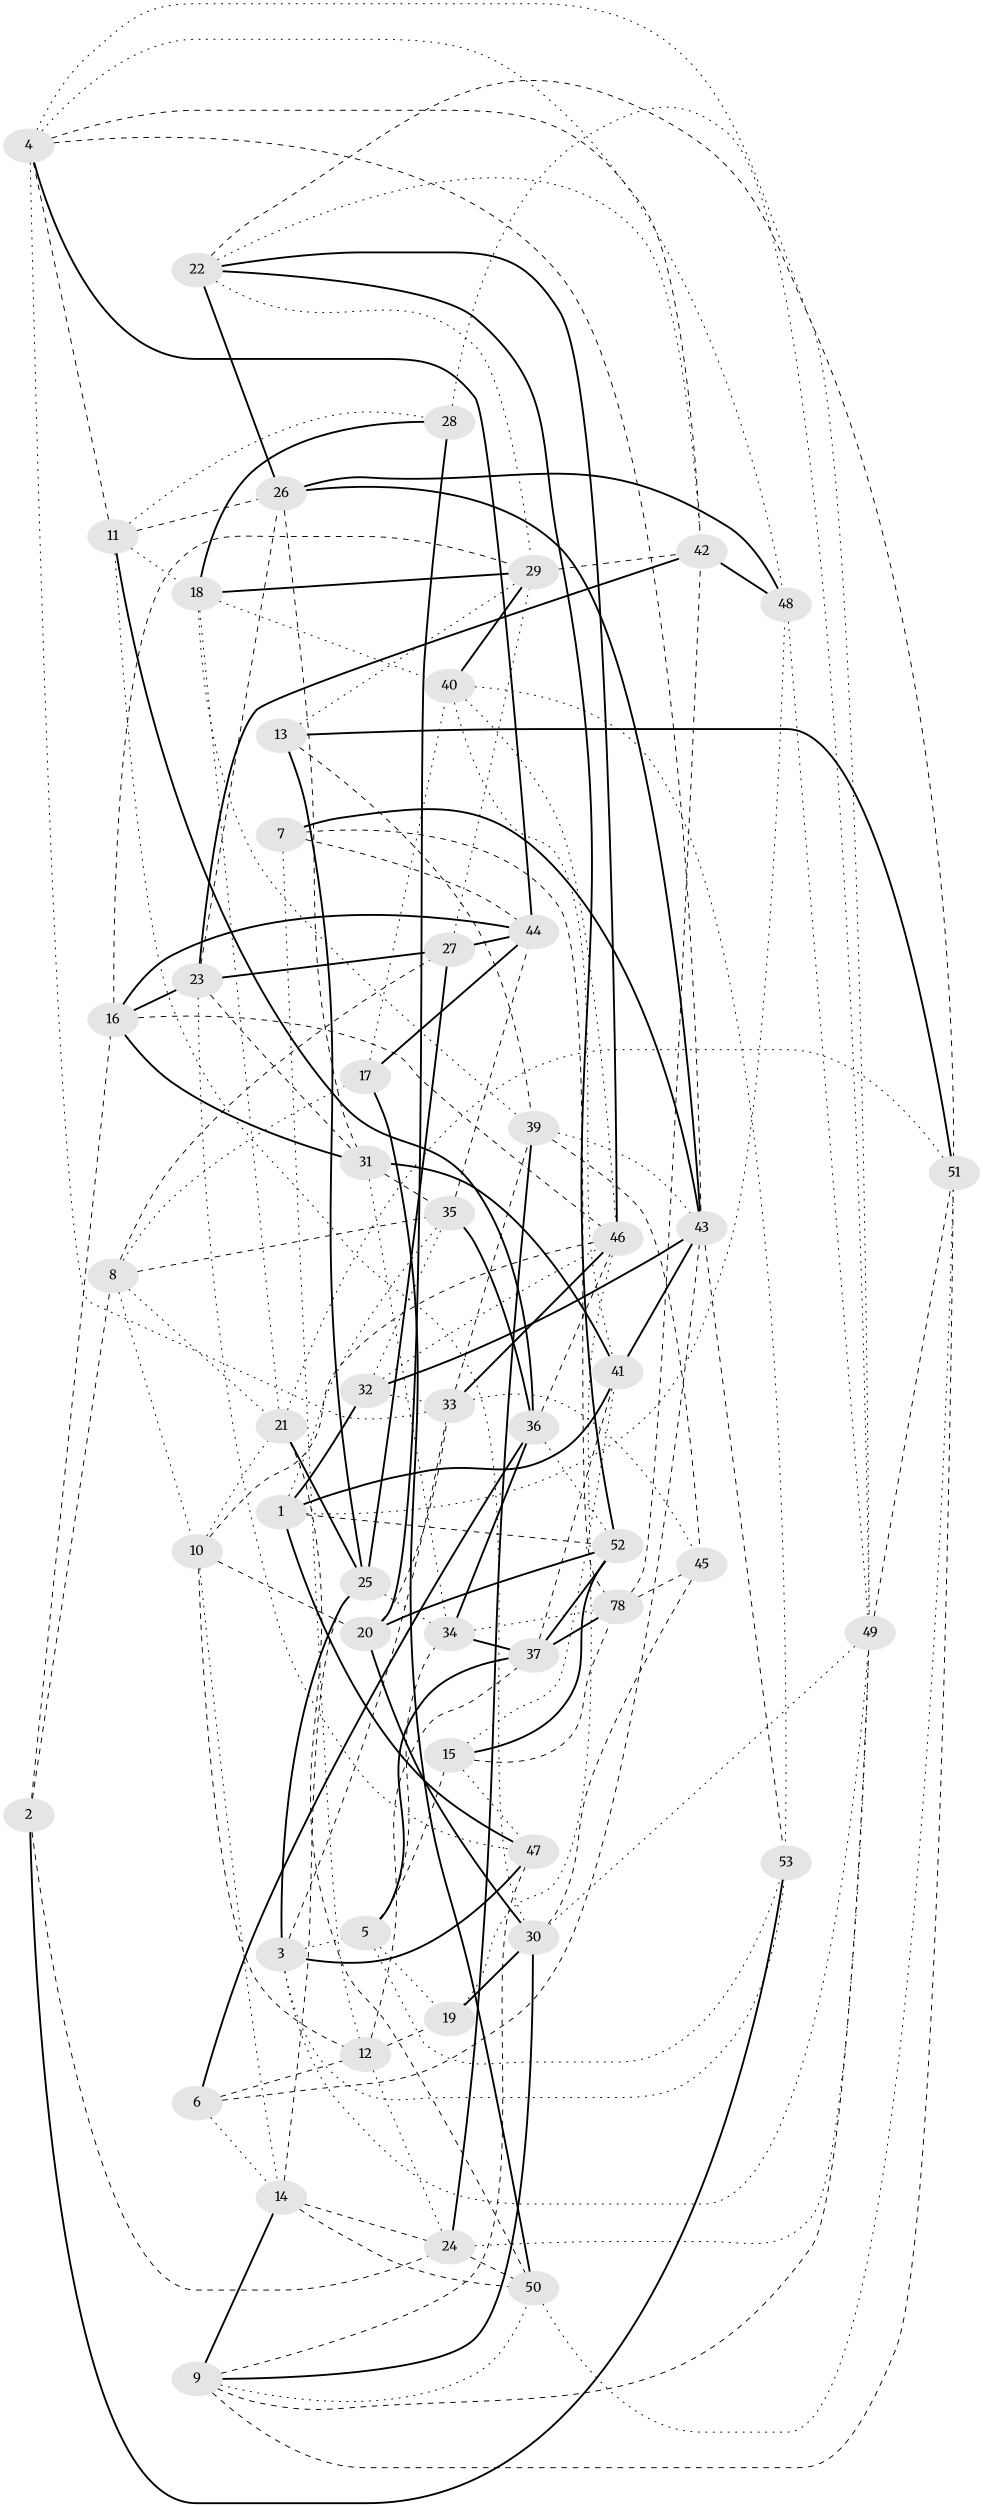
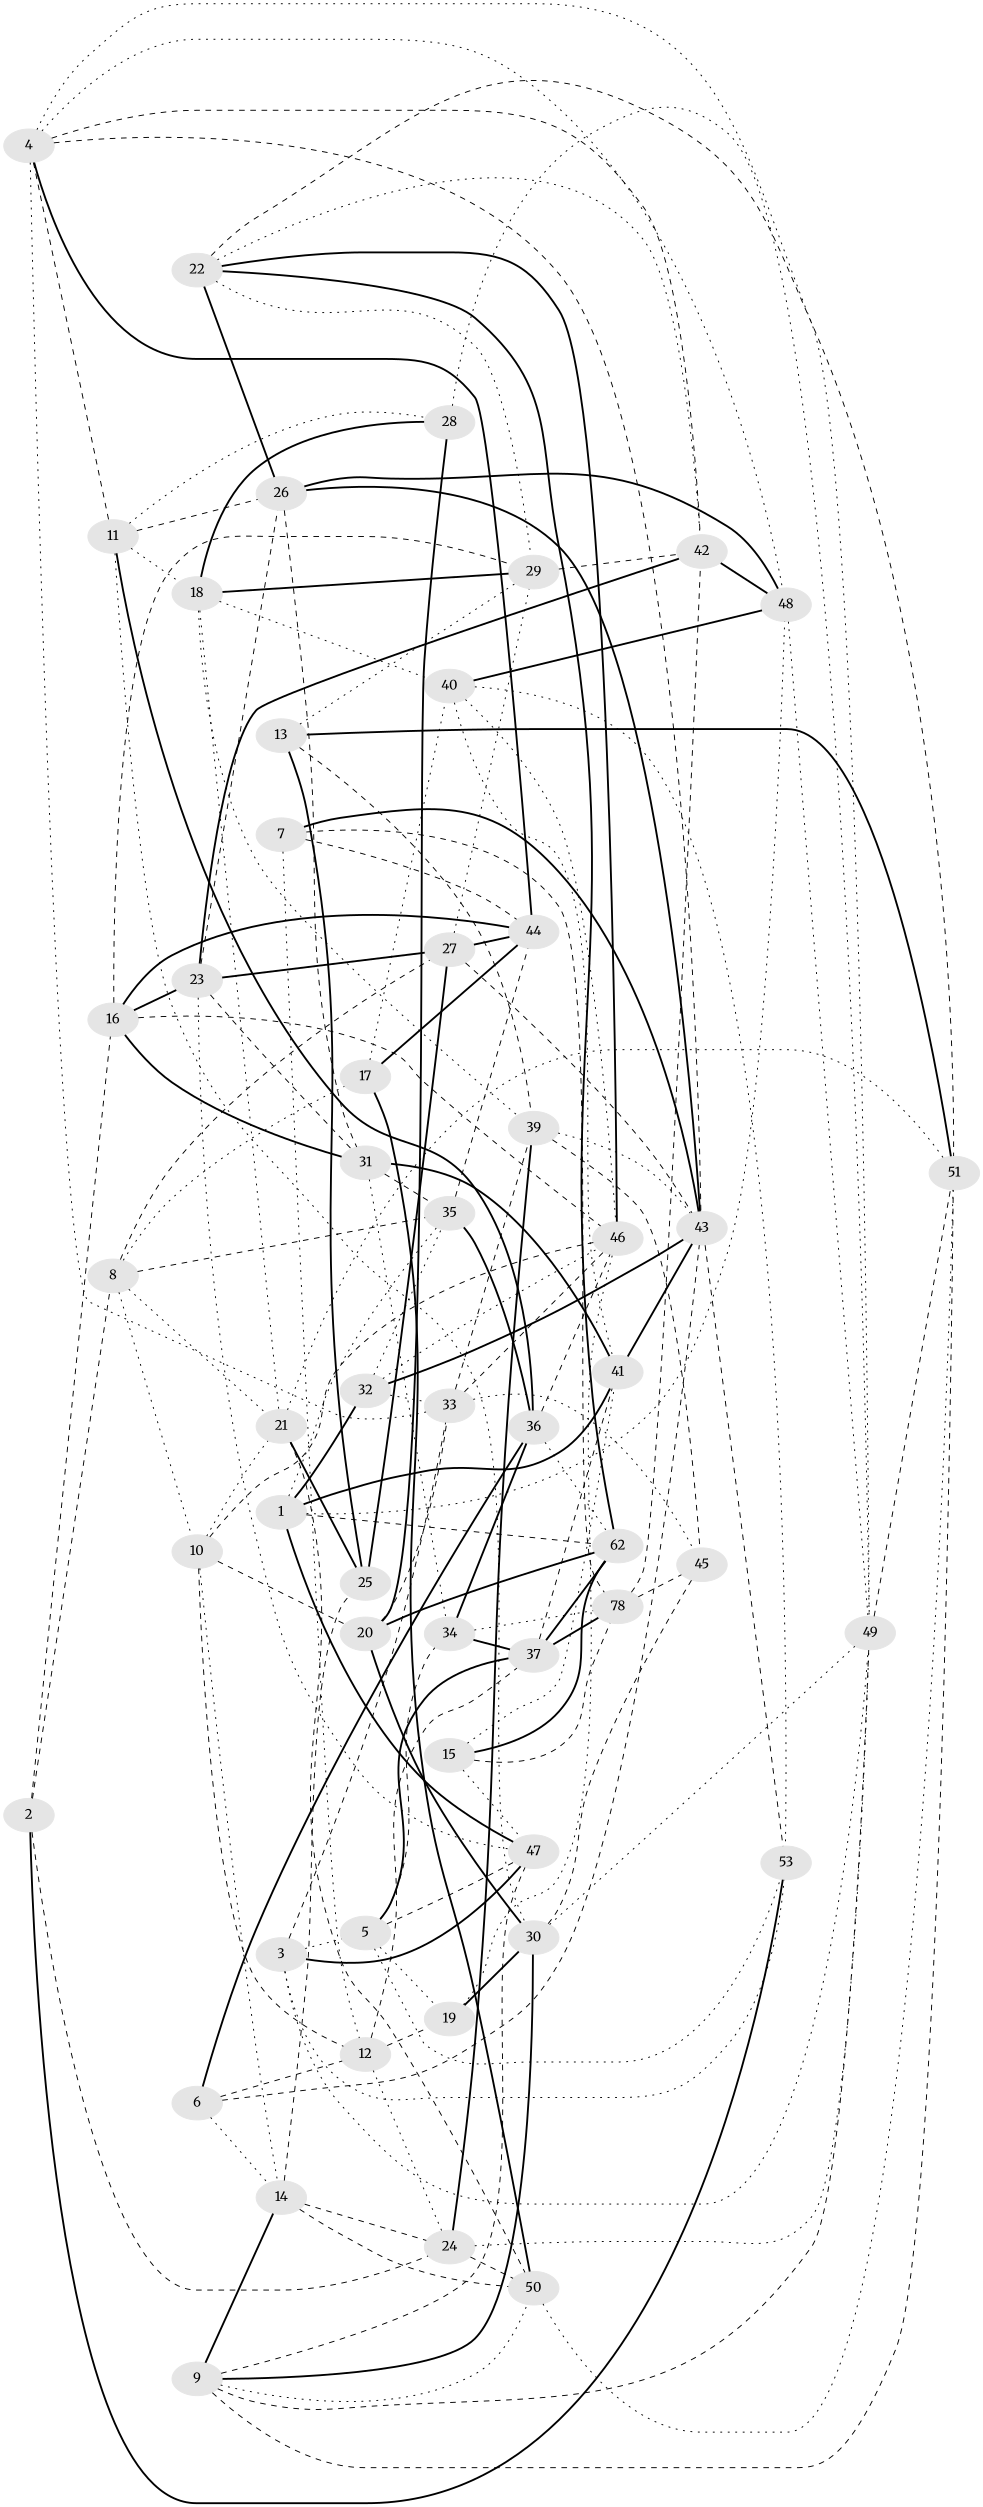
(492, 629) -> (618, 645)
none -> (593, 1086)
(520, 1336) -> (520, 1336)
(618, 1546) -> (618, 1546)
(400, 1604) -> none
(294, 1762) -> none
(417, 1848) -> (457, 1891)
